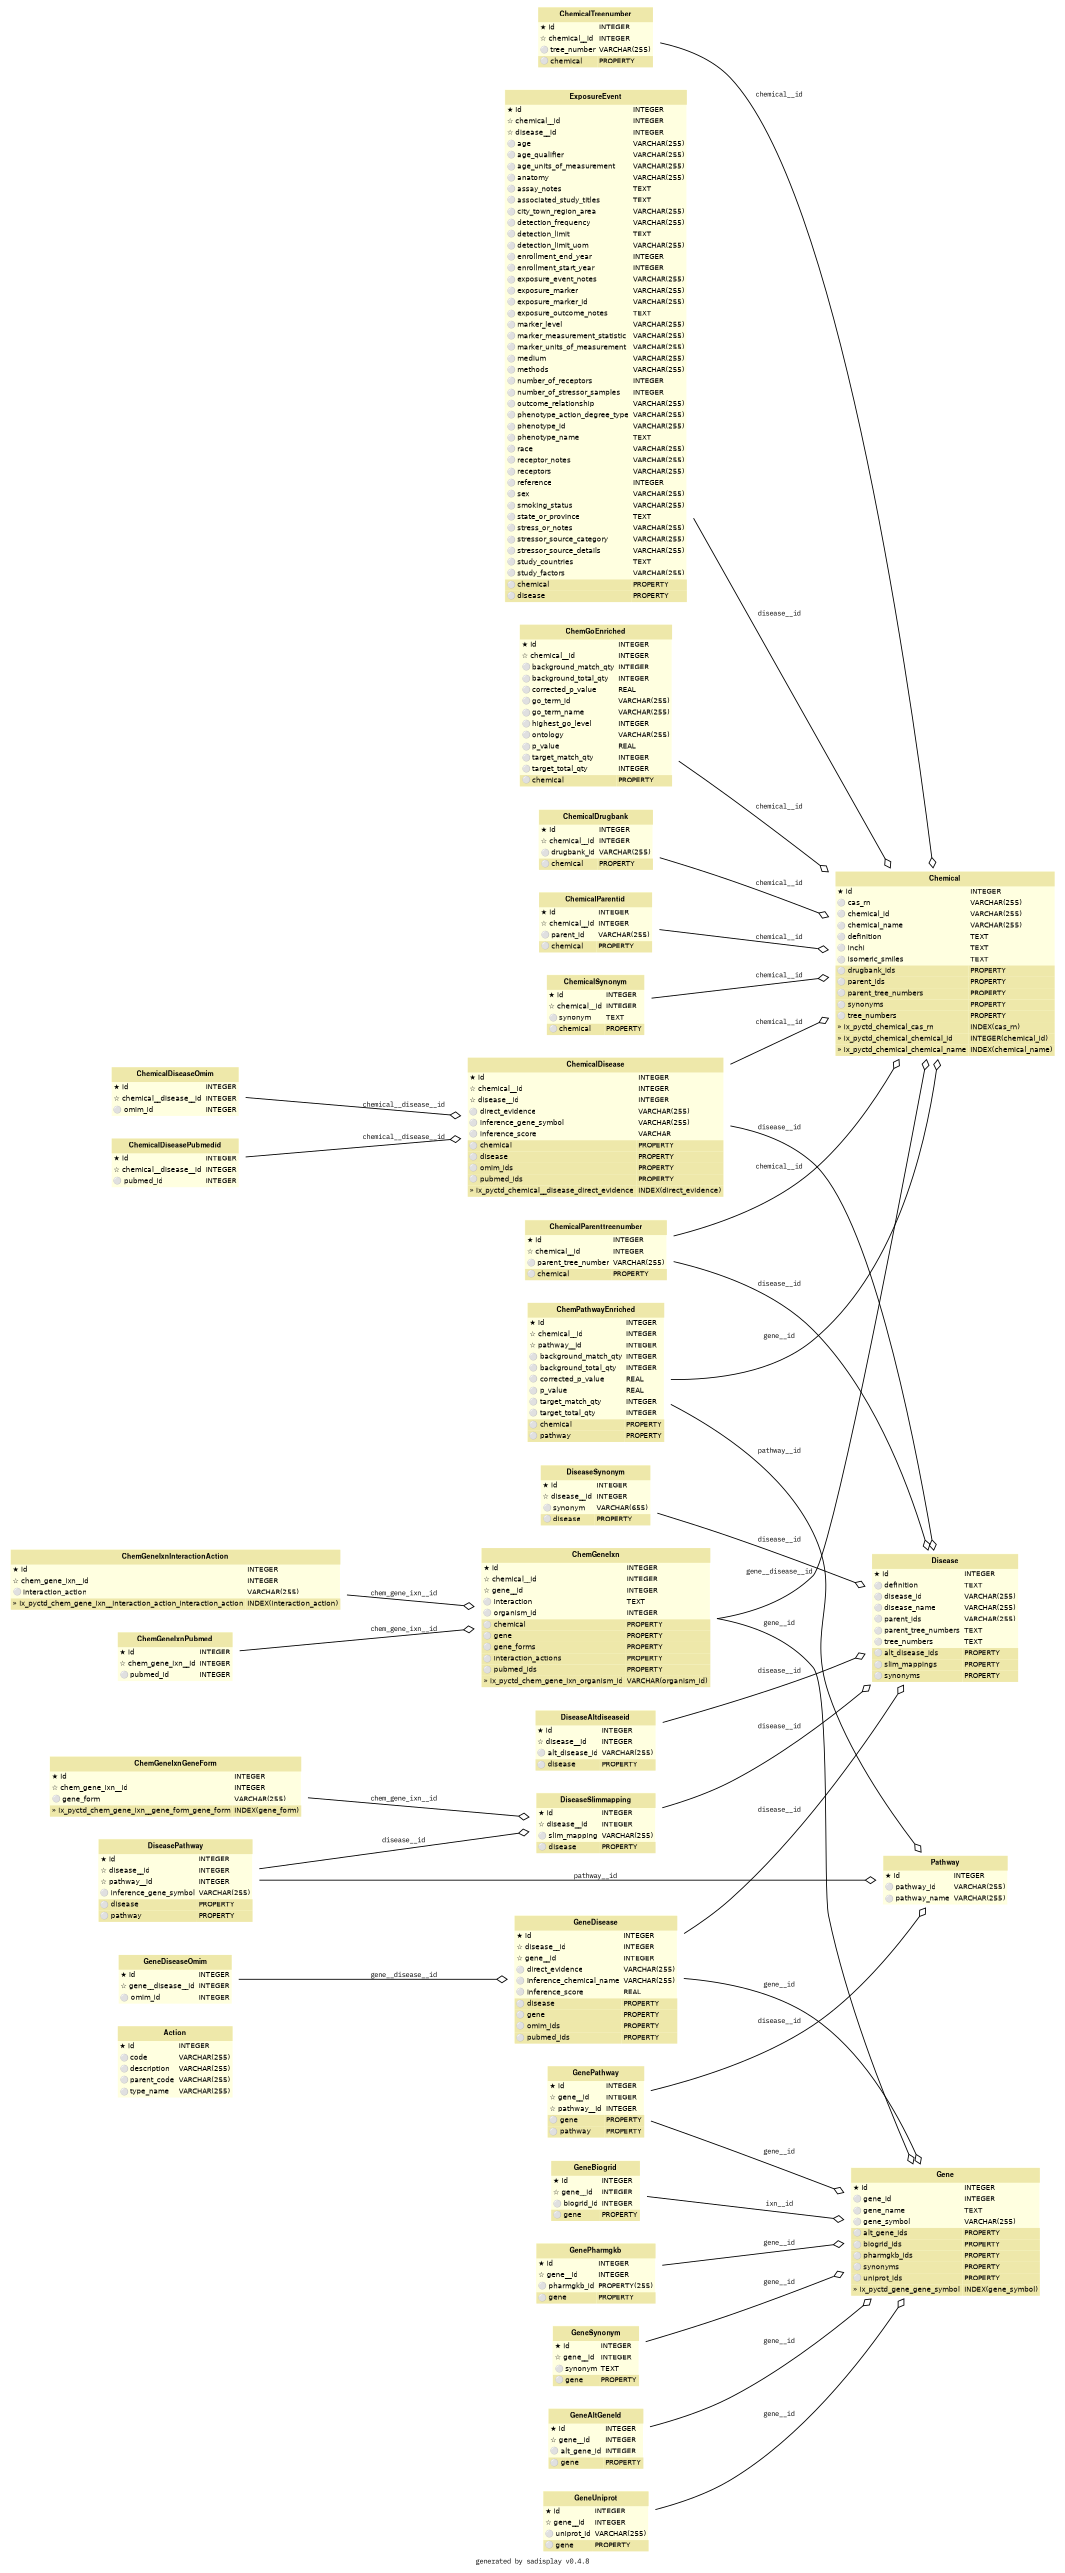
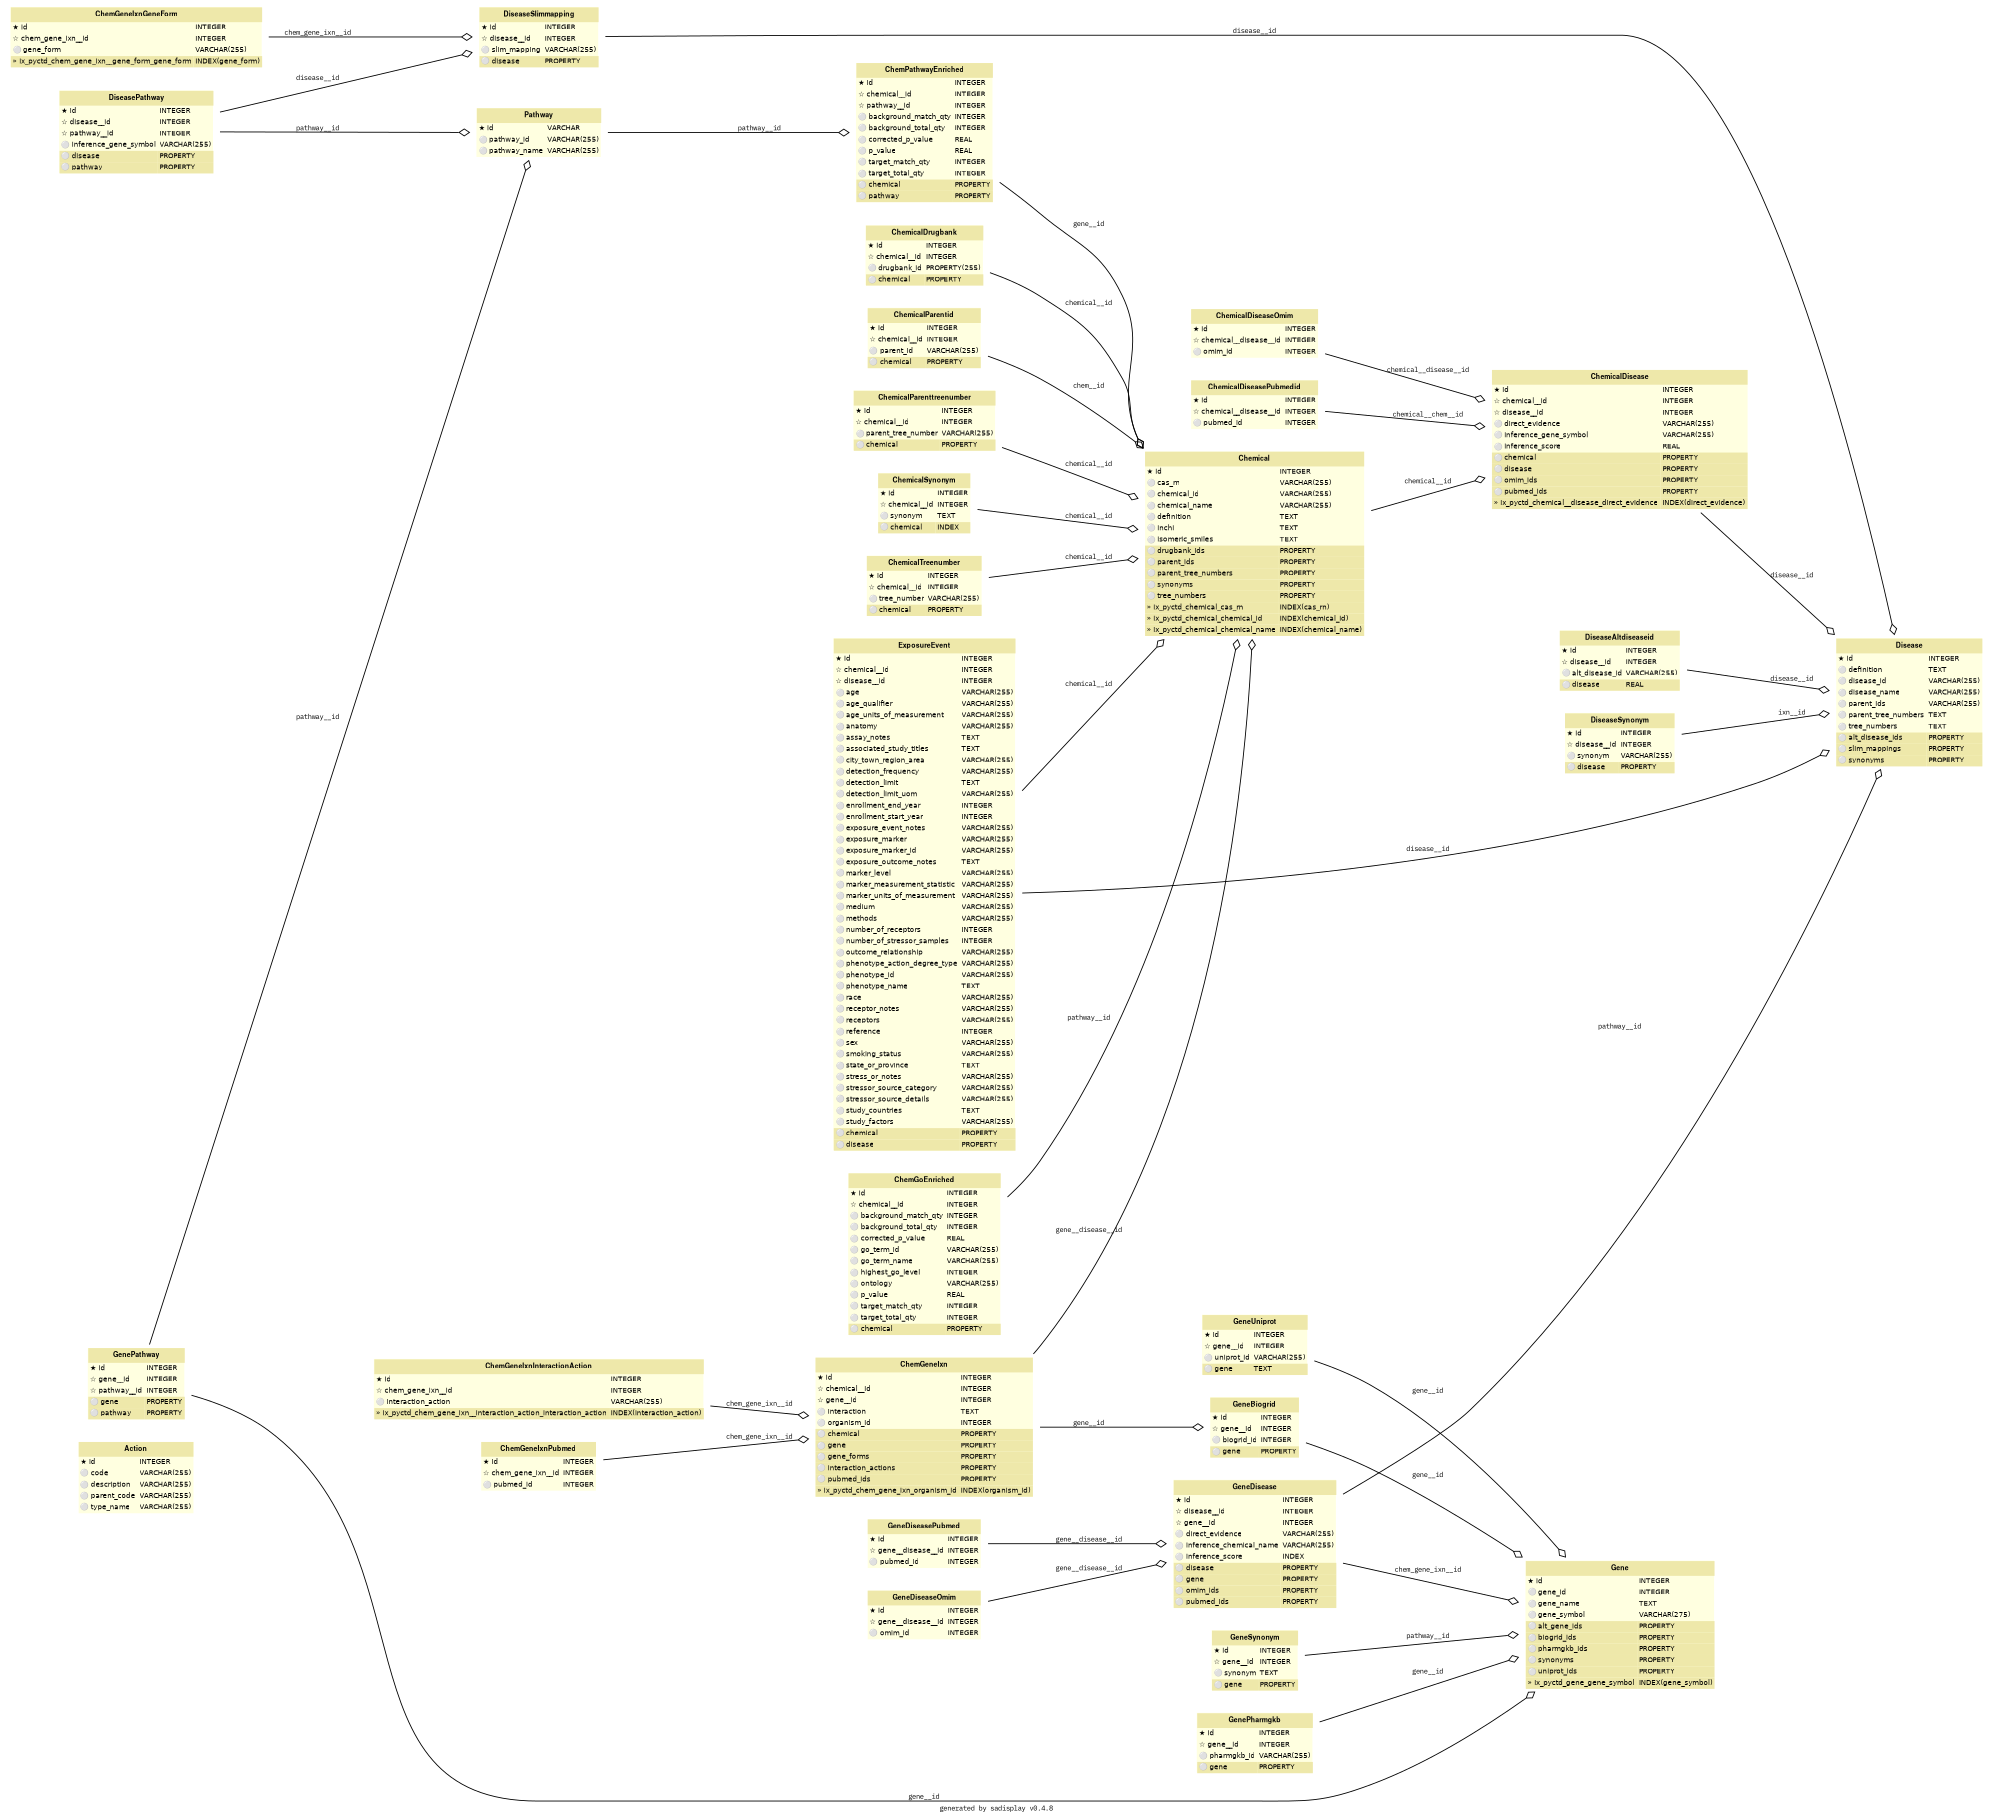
(779, 614) -> (1089, 684)
(779, 807) -> (1089, 1018)
(625, 852) -> (954, 268)
(779, 937) -> (1089, 386)
(624, 1029) -> (948, 527)
(1009, 1039) -> (1314, 619)
(775, 1044) -> (1423, 496)
(655, 1134) -> (1672, 446)
(404, 1137) -> (1428, 415)
(840, 1361) -> (1427, 858)
(623, 1508) -> (1647, 756)
(779, 1540) -> (1792, 713)
none -> (924, 1544)
(825, 1602) -> (723, 133)
(668, 1681) -> (996, 1491)
(620, 1765) -> (1635, 685)
(779, 1810) -> (1620, 1027)
(826, 1862) -> (1116, 1427)
(969, 1876) -> (564, 128)
(779, 1985) -> (1428, 1570)
(633, 1992) -> (1293, 1557)
(779, 2021) -> (318, 717)
(779, 2204) -> (1428, 1475)
(990, 2222) -> (1665, 1615)
(779, 2282) -> (1428, 1636)
(626, 2286) -> (1285, 1756)
(596, 2438) -> none
(613, 2545) -> (1263, 1369)
